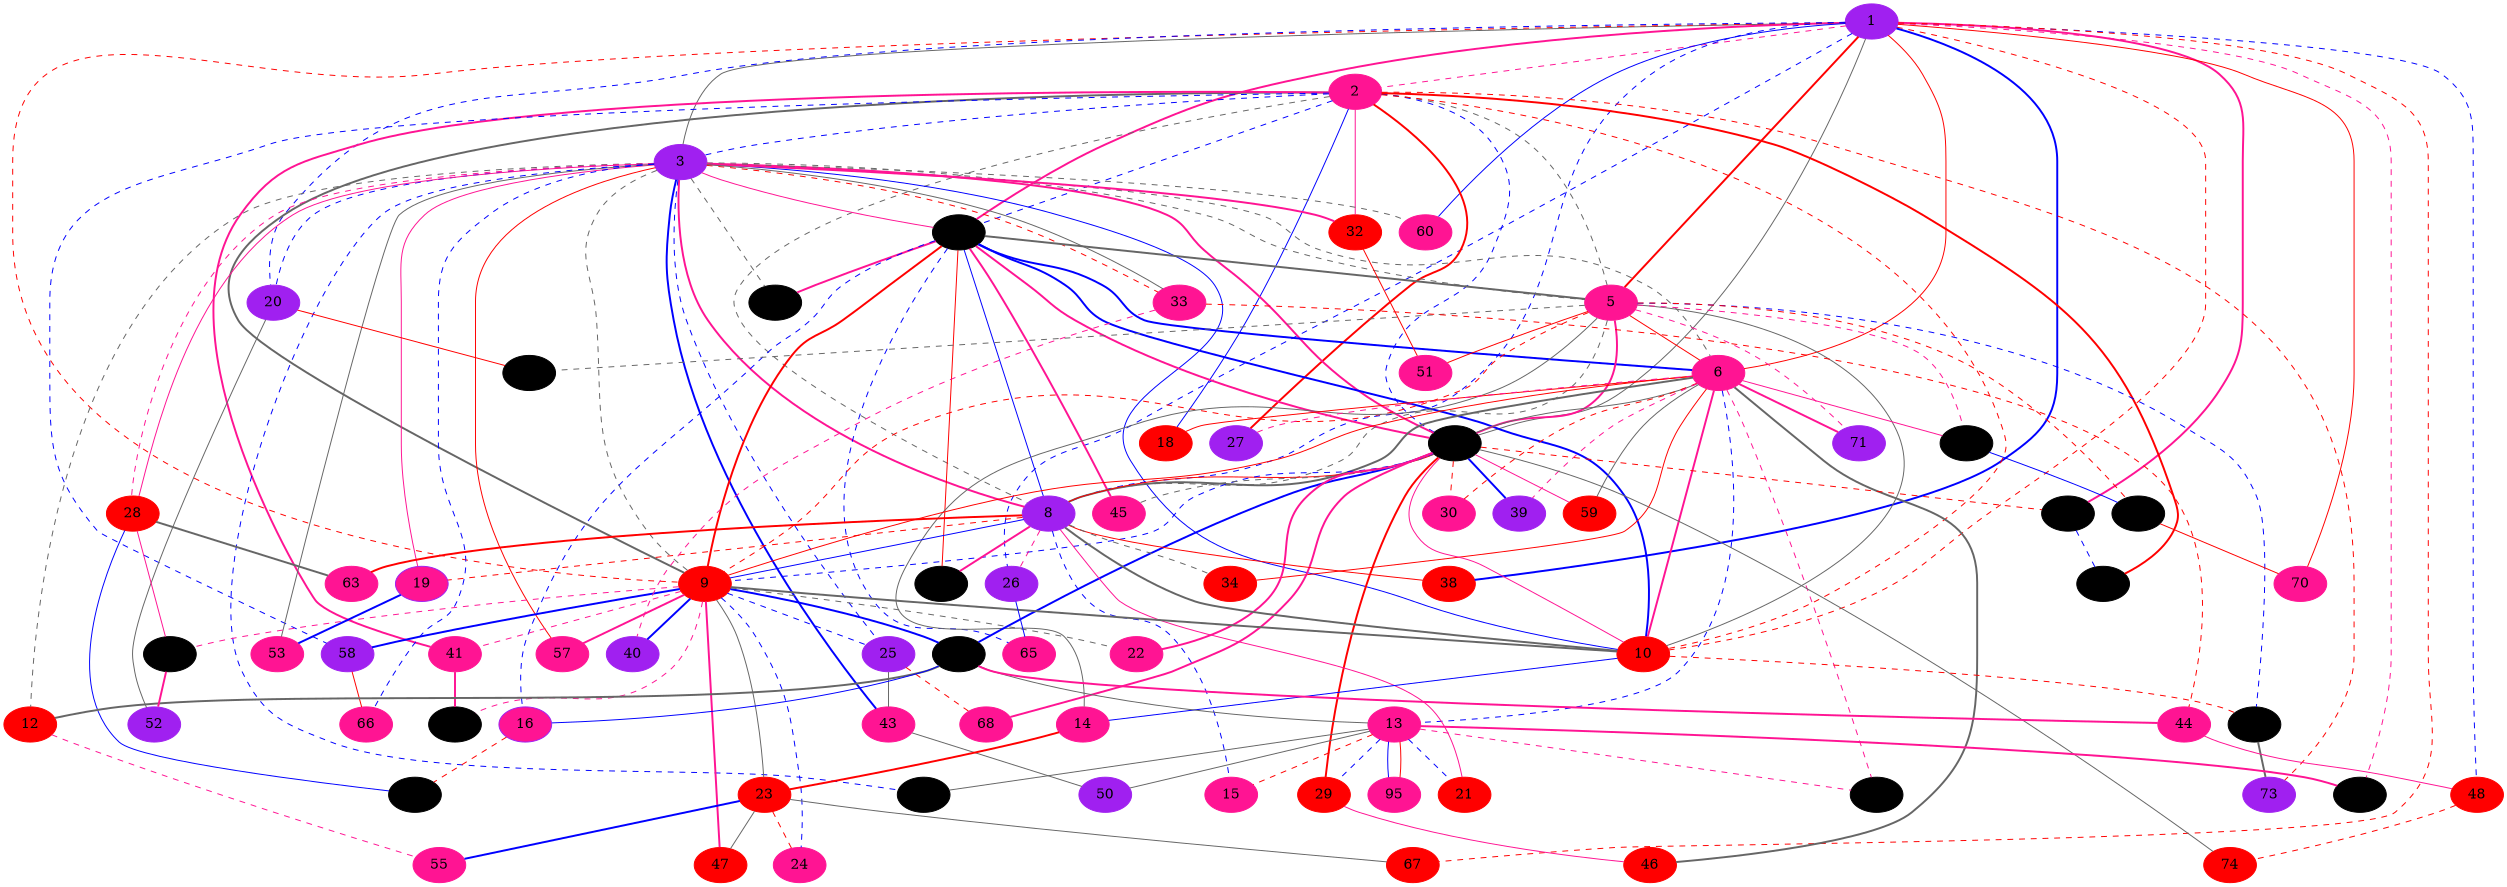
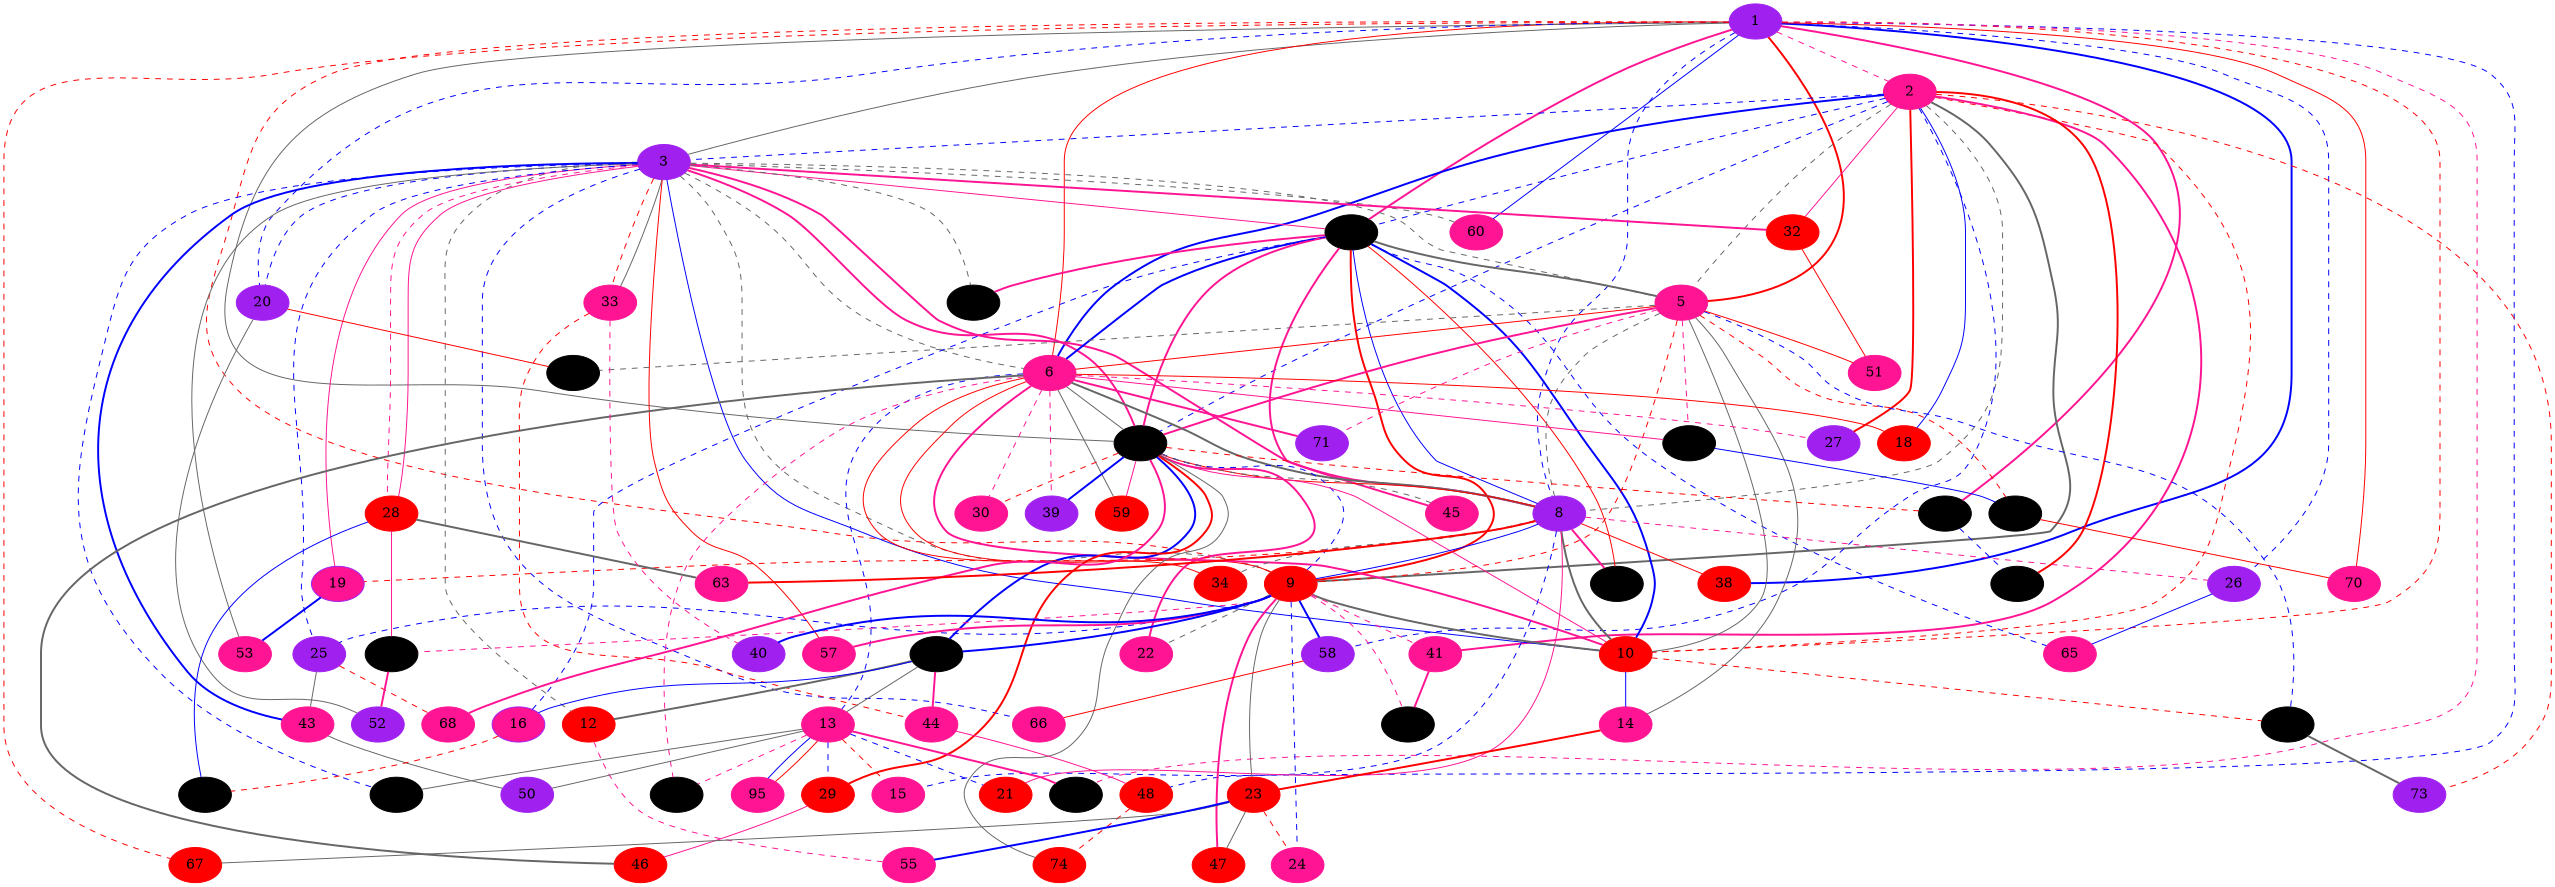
none -> (1468, 164)
(1572, 424) -> (1016, 443)
